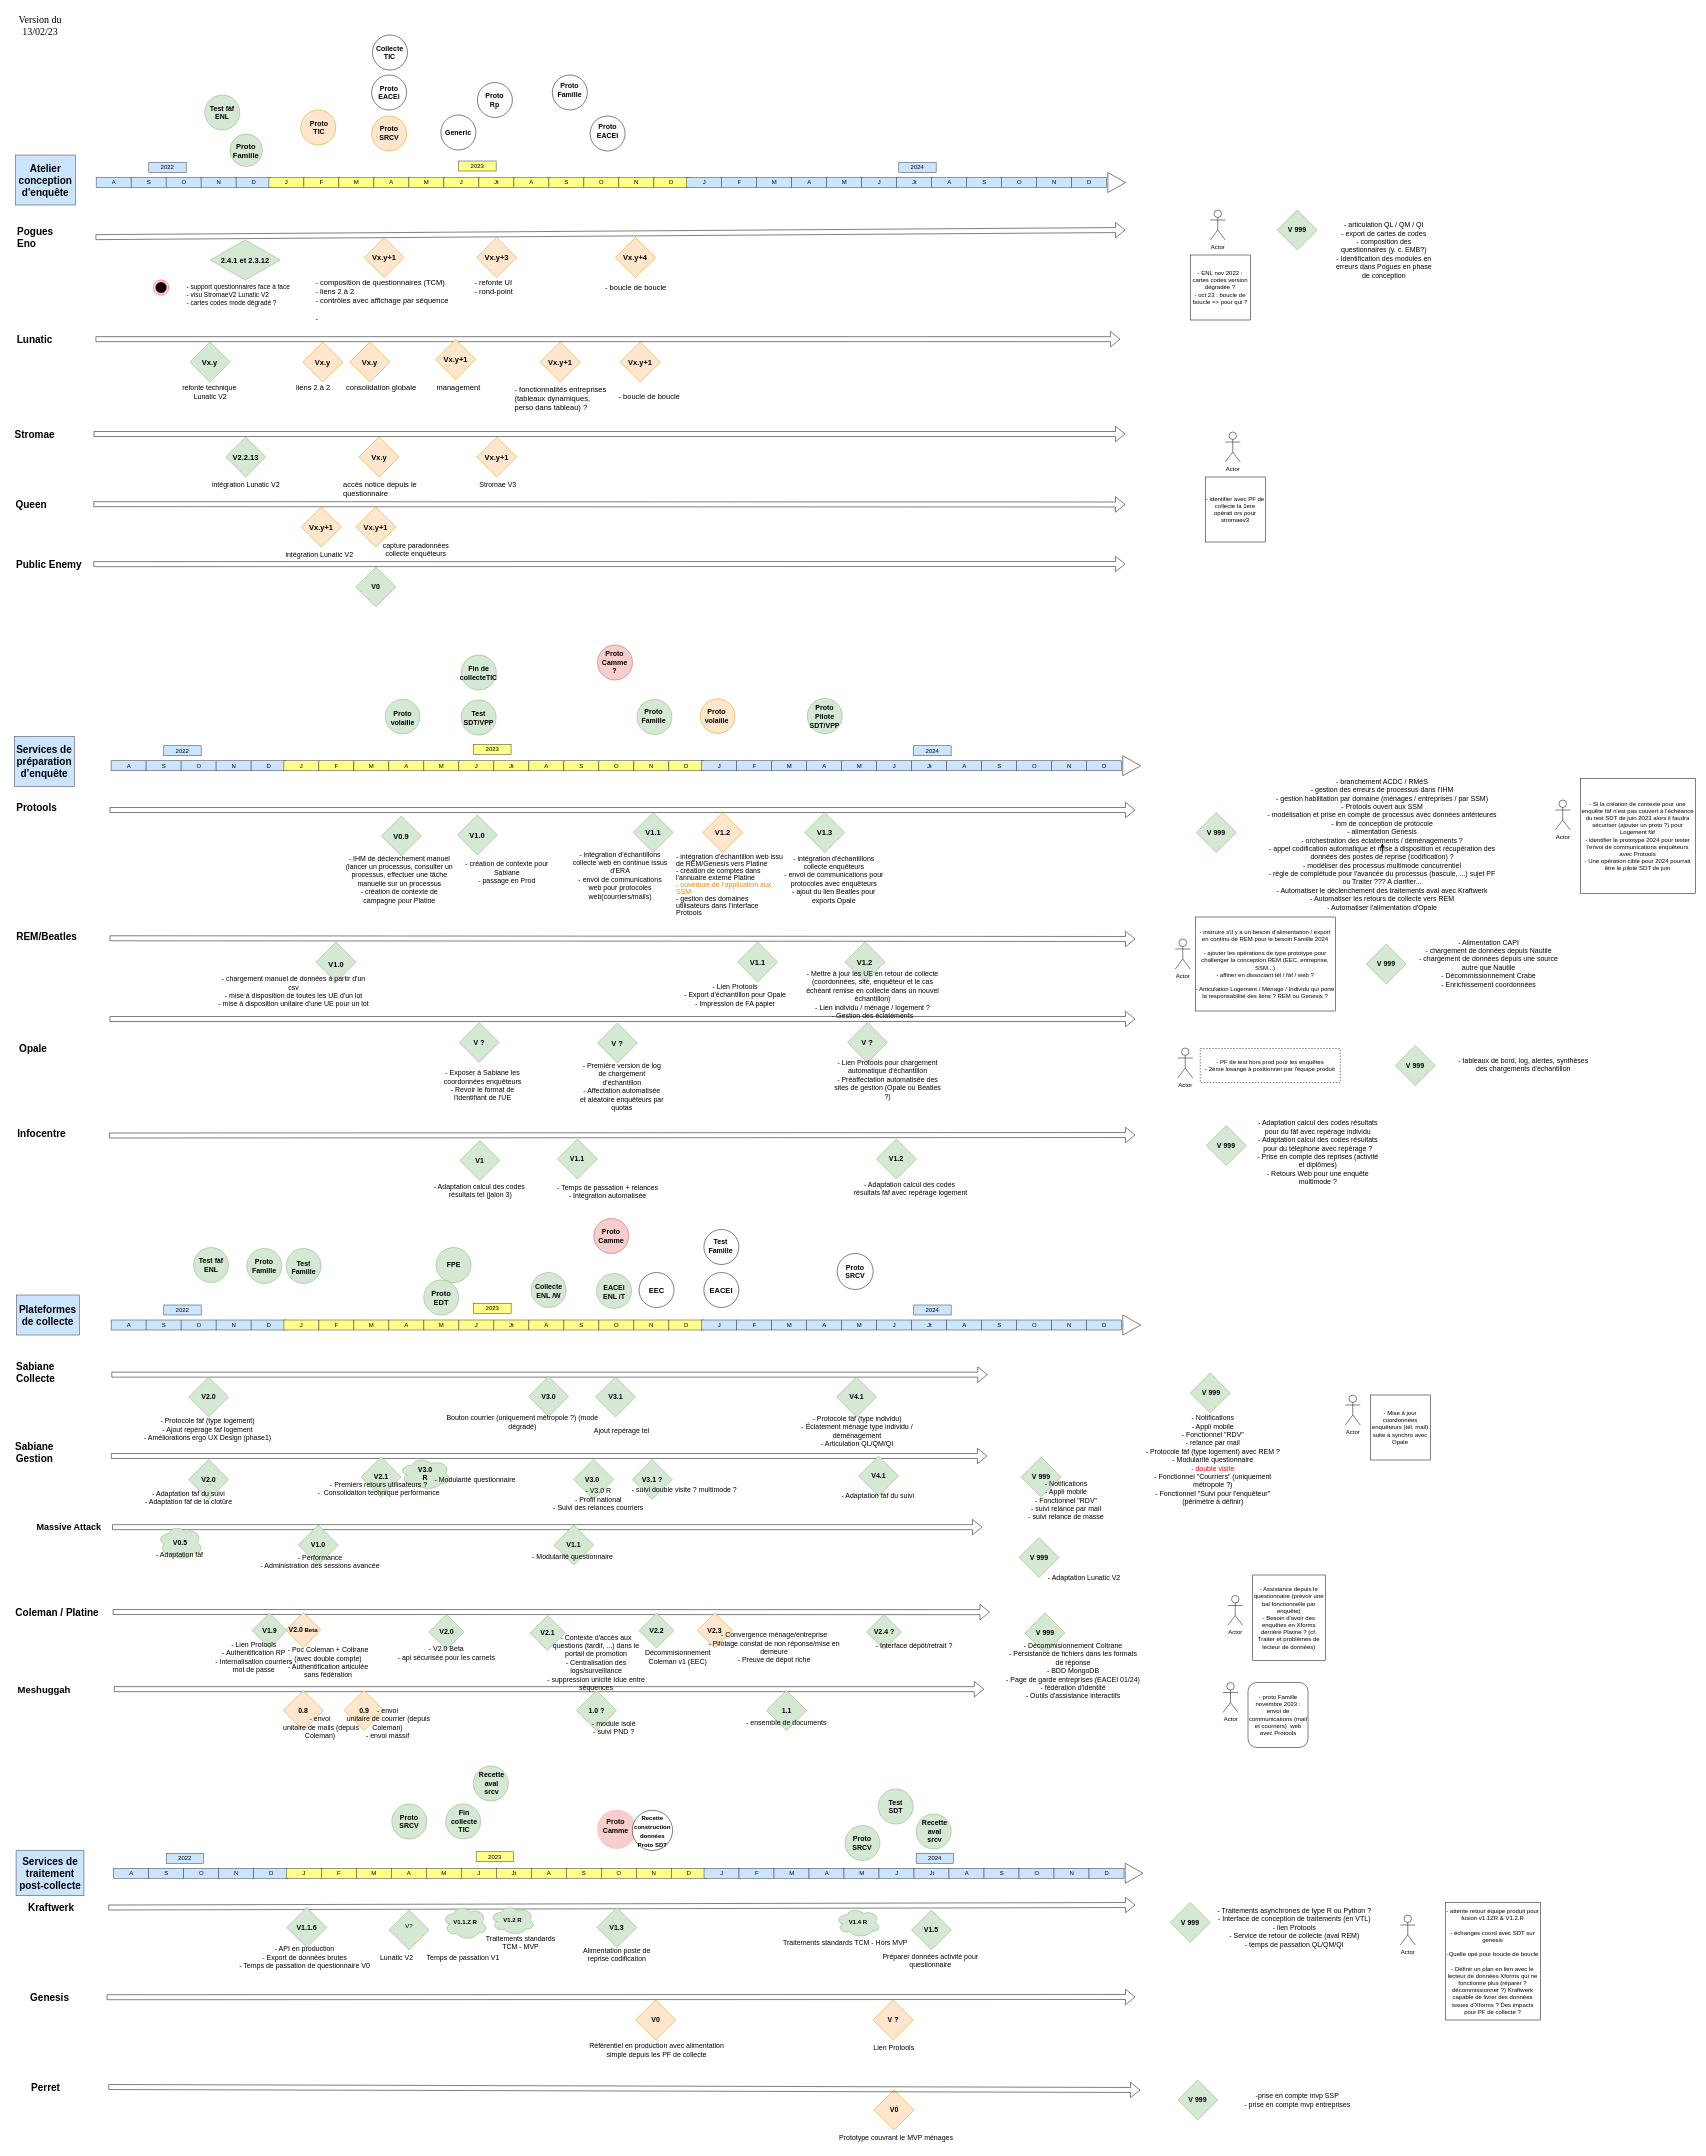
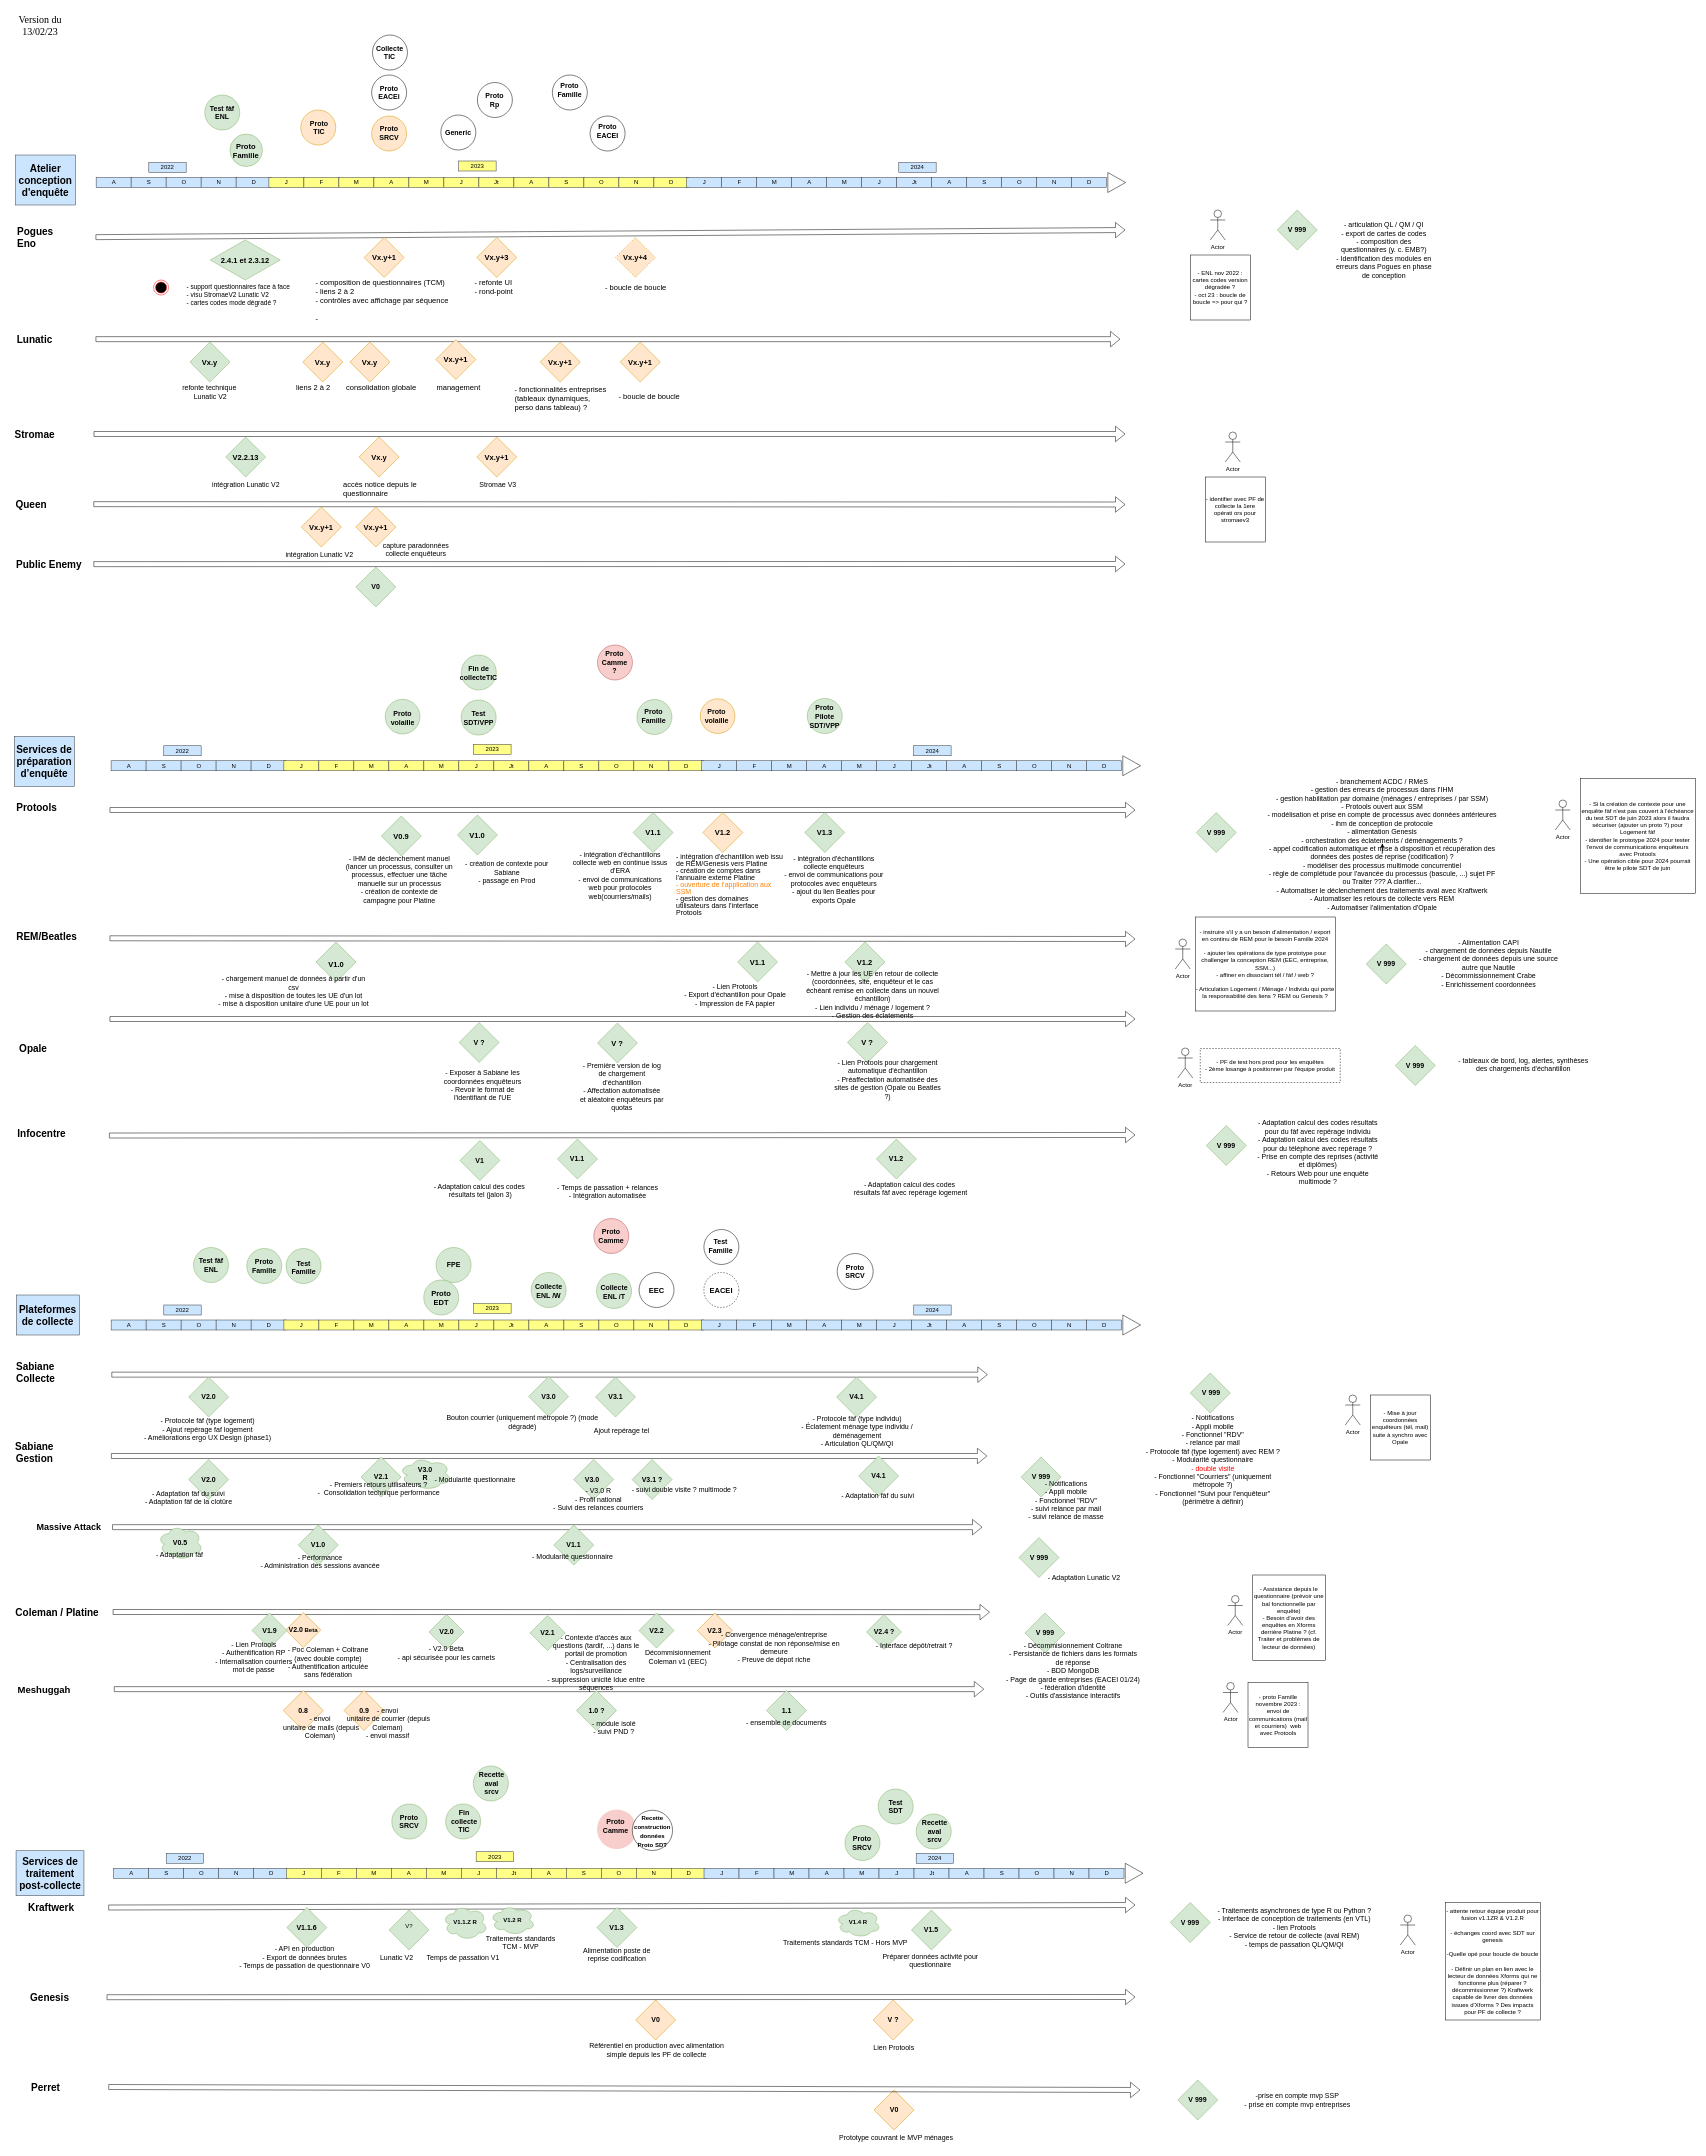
(635, 257) -> (635, 257)
(721, 1290) -> (721, 1290)
(614, 1292) -> (614, 1292)
(1278, 1715) -> (1278, 1715)
